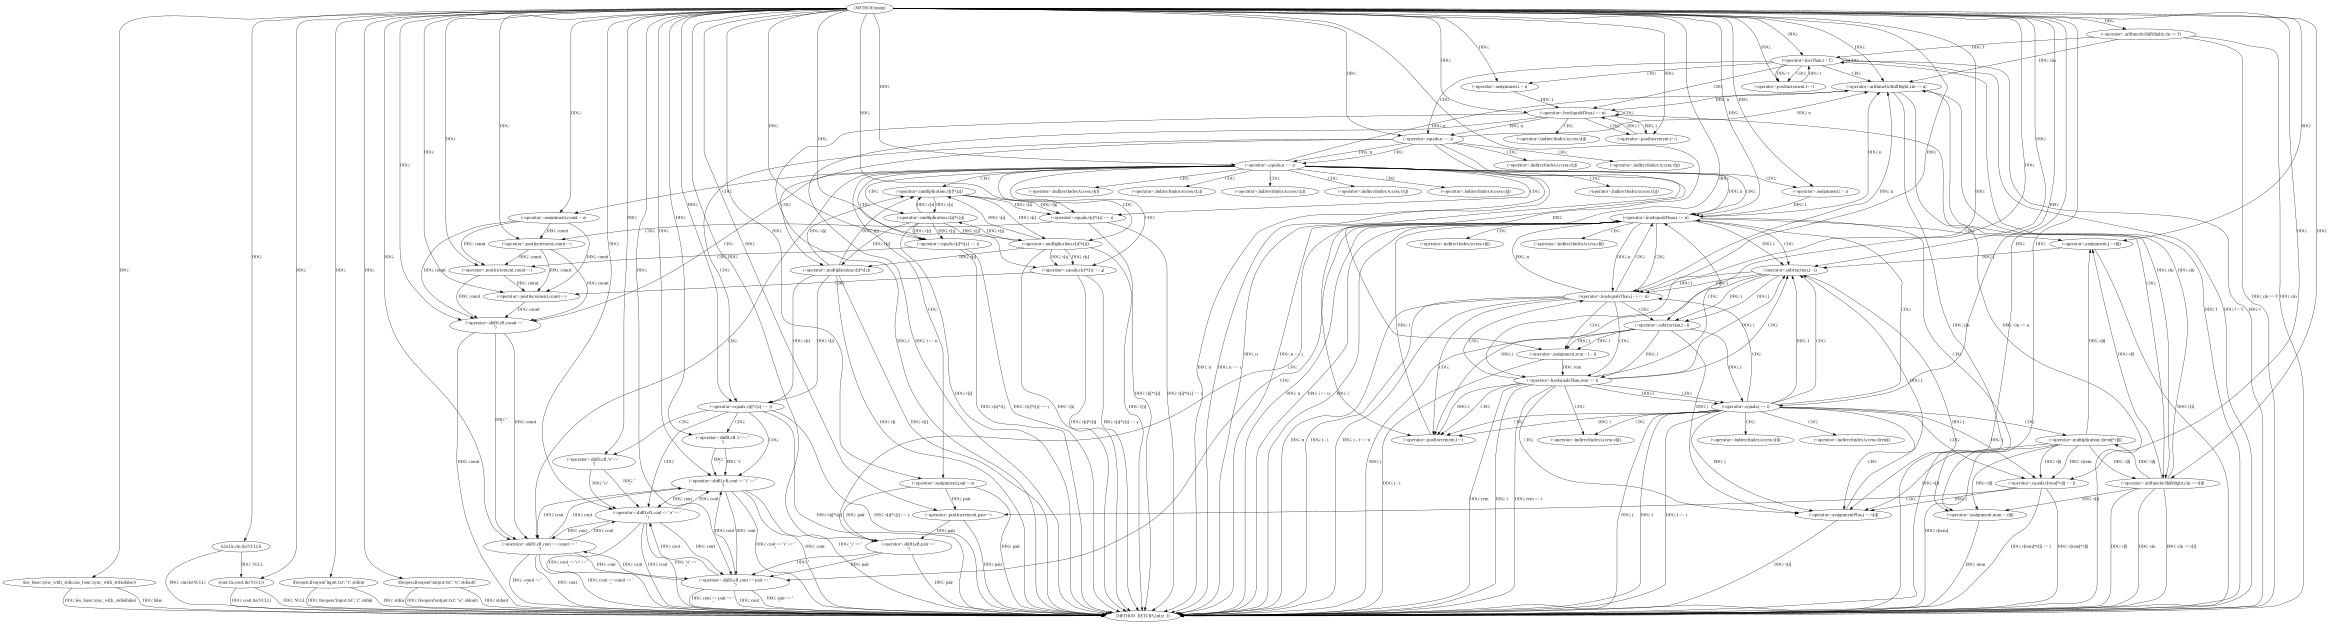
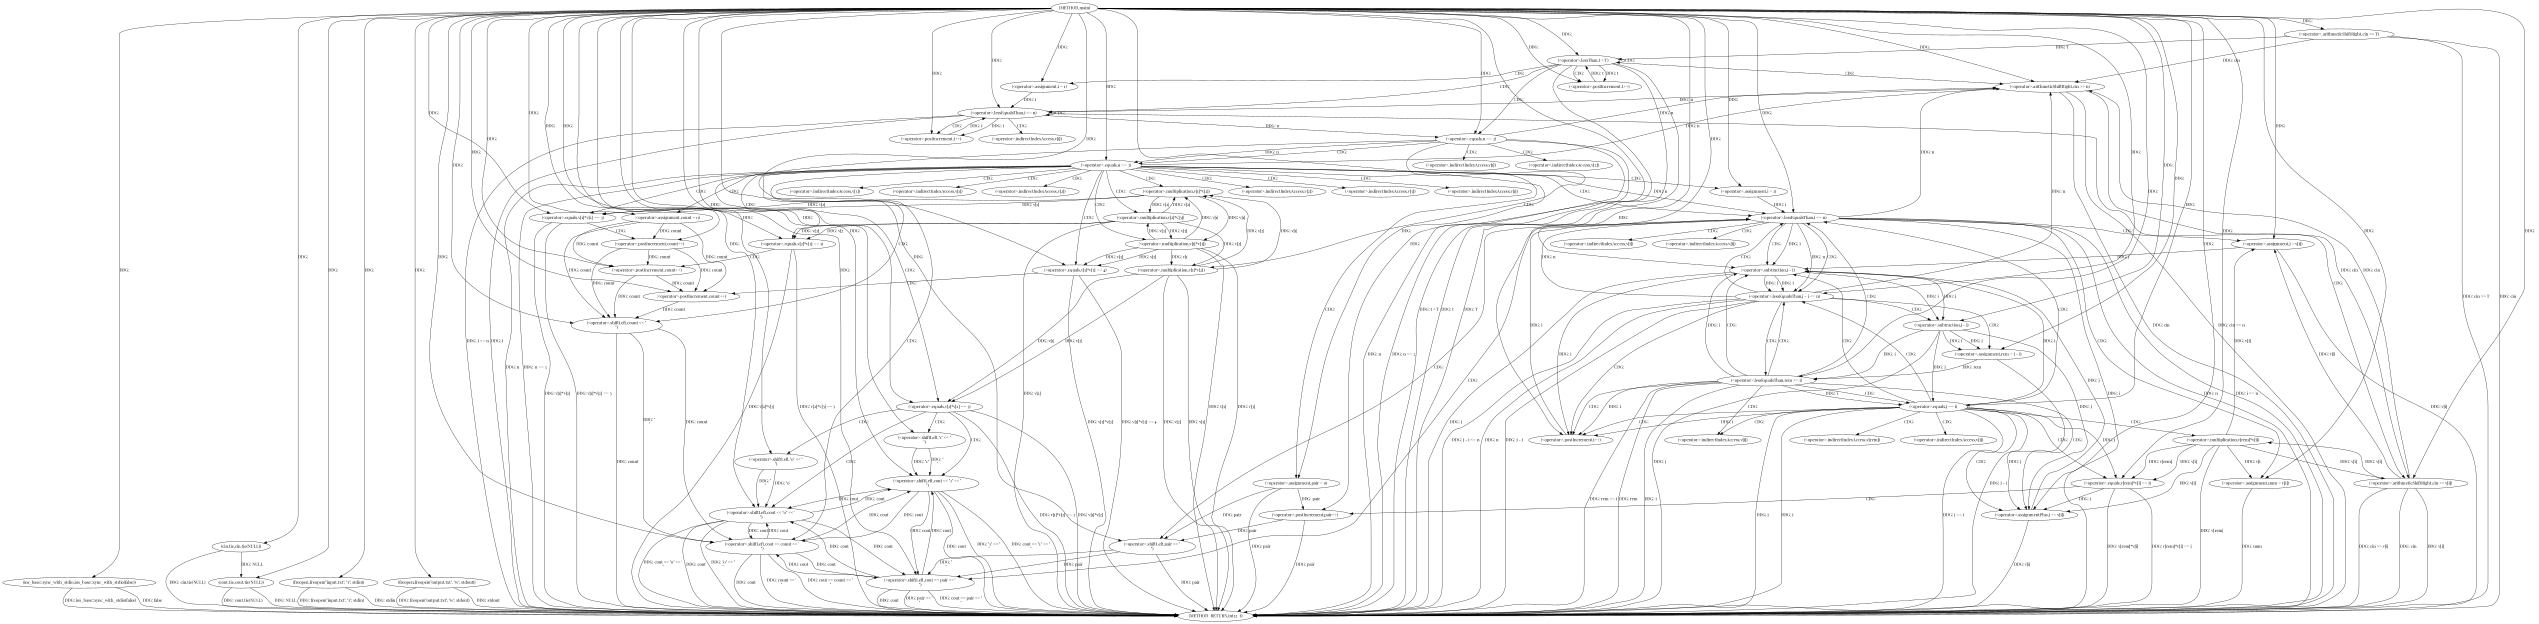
(2072, 499) -> none
